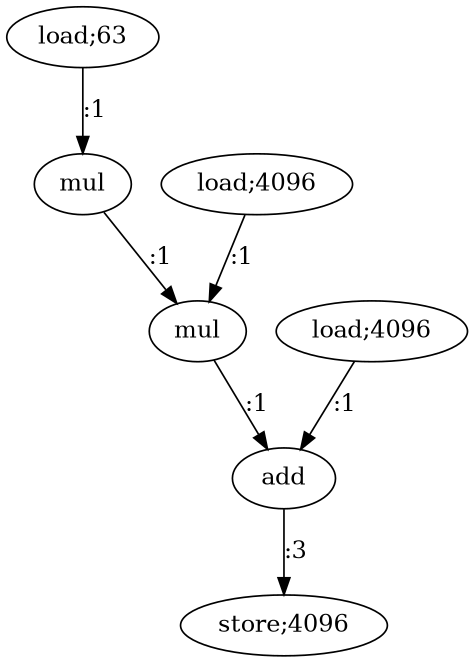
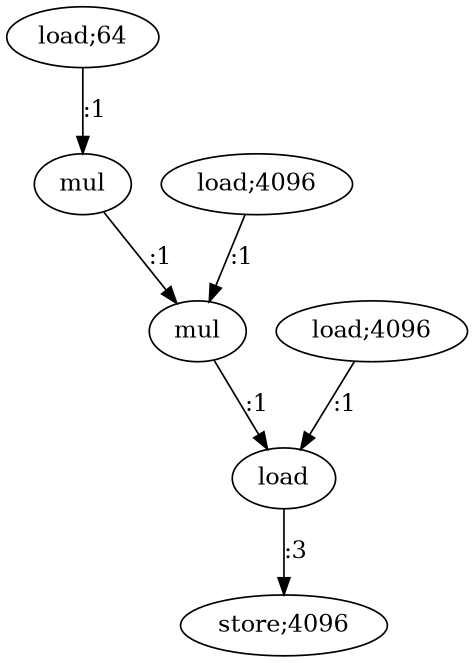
(83, 37) -> (83, 37)
(284, 478) -> (284, 478)
